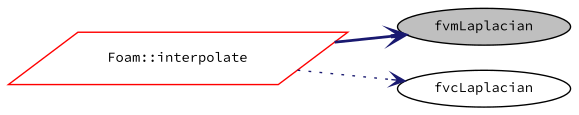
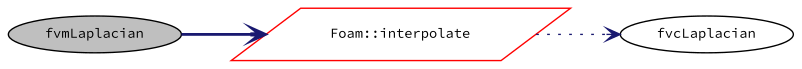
(363, 39) -> (216, 34)
